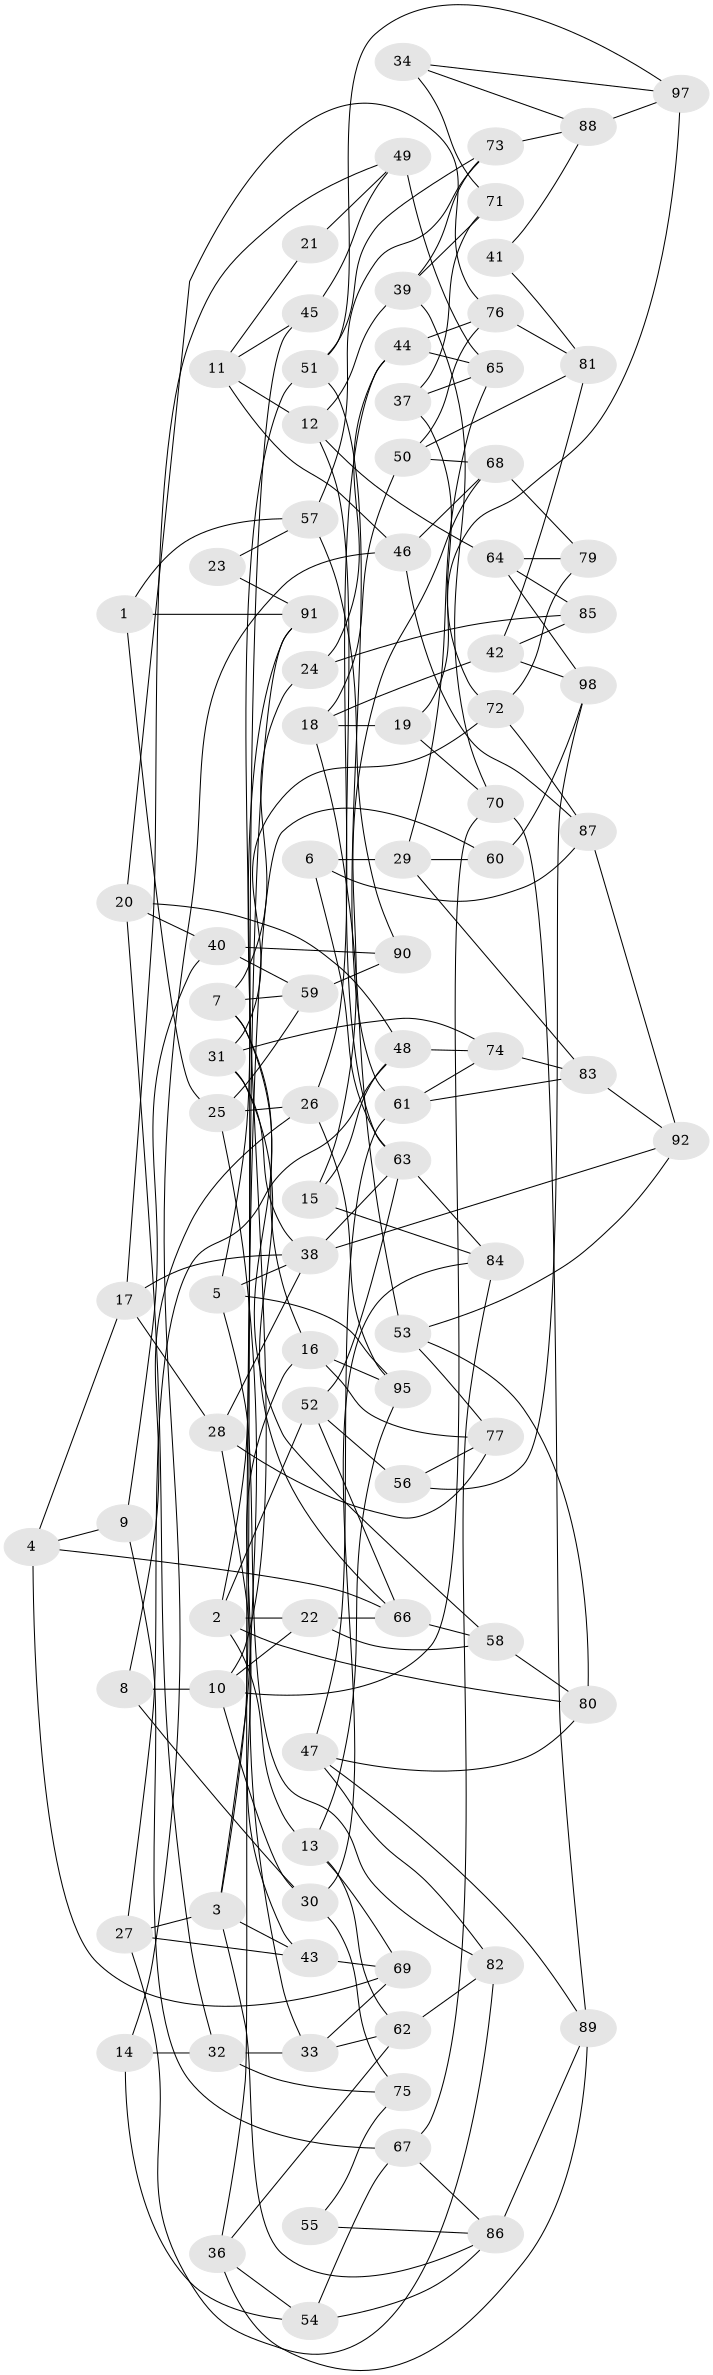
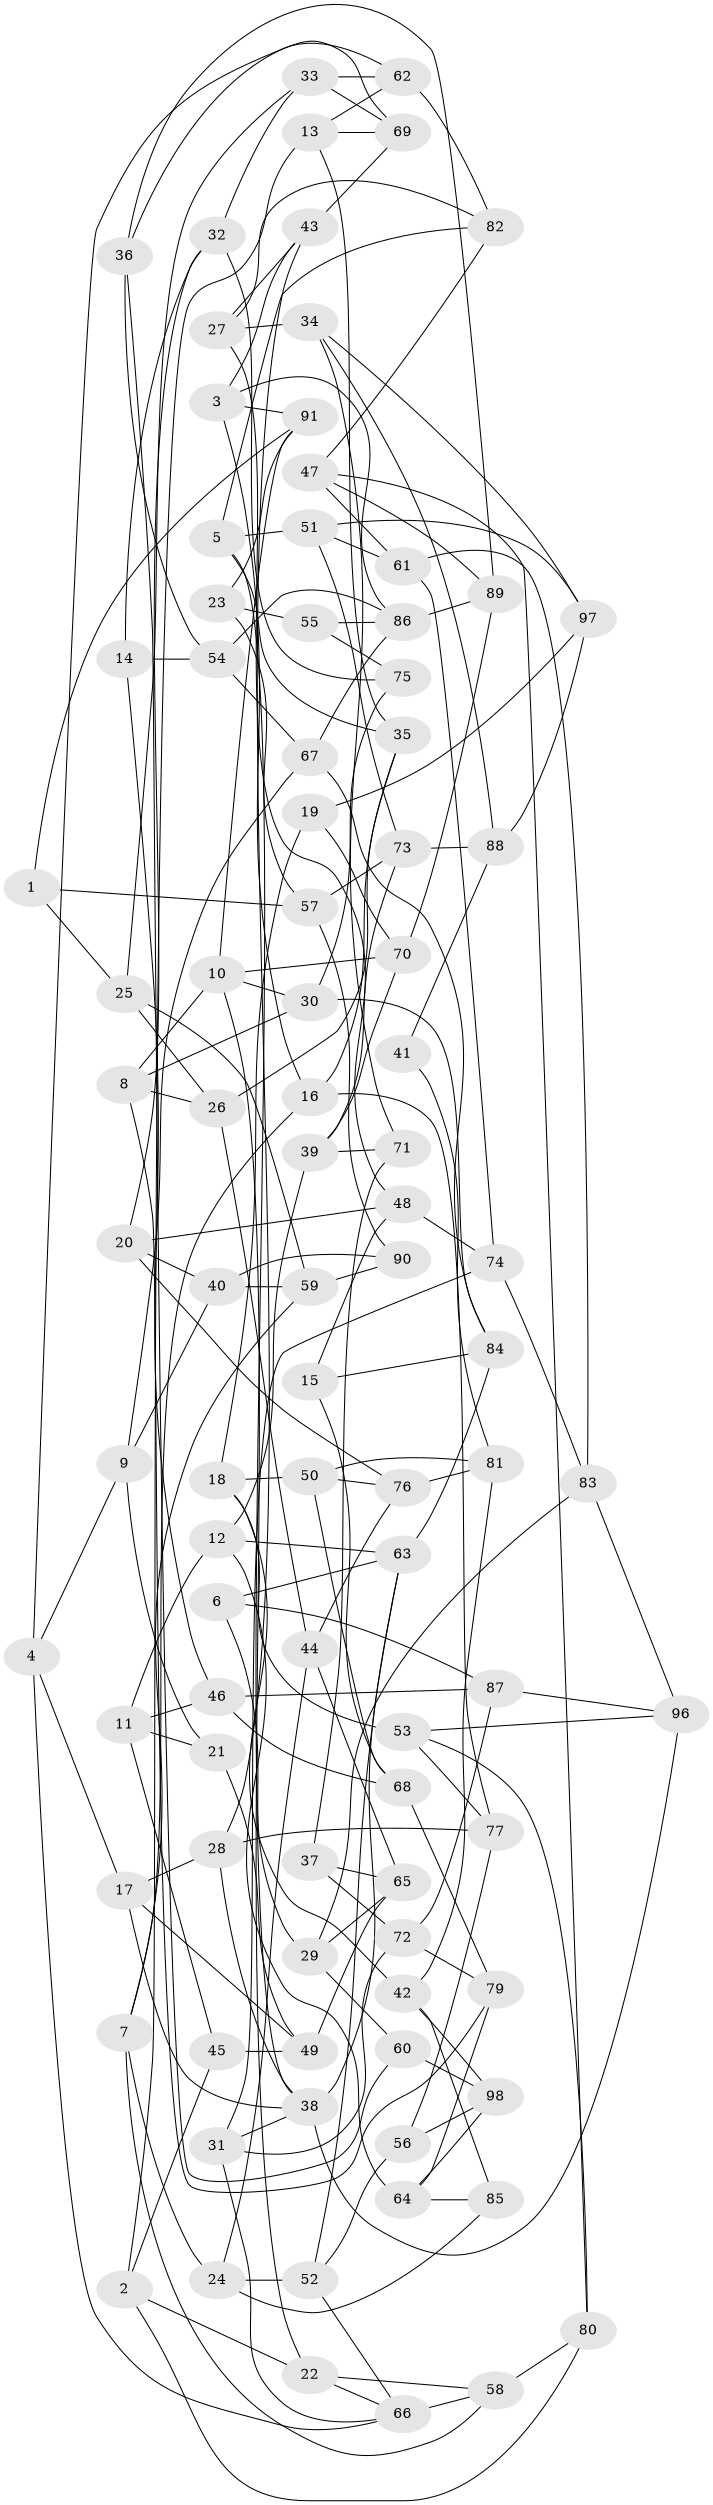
none -> (272, 615)
(681, 1141) -> (681, 1714)
(403, 1389) -> (403, 735)
(271, 1494) -> (264, 2280)
none -> (149, 1615)
none -> (164, 1908)
(171, 1923) -> (265, 326)
